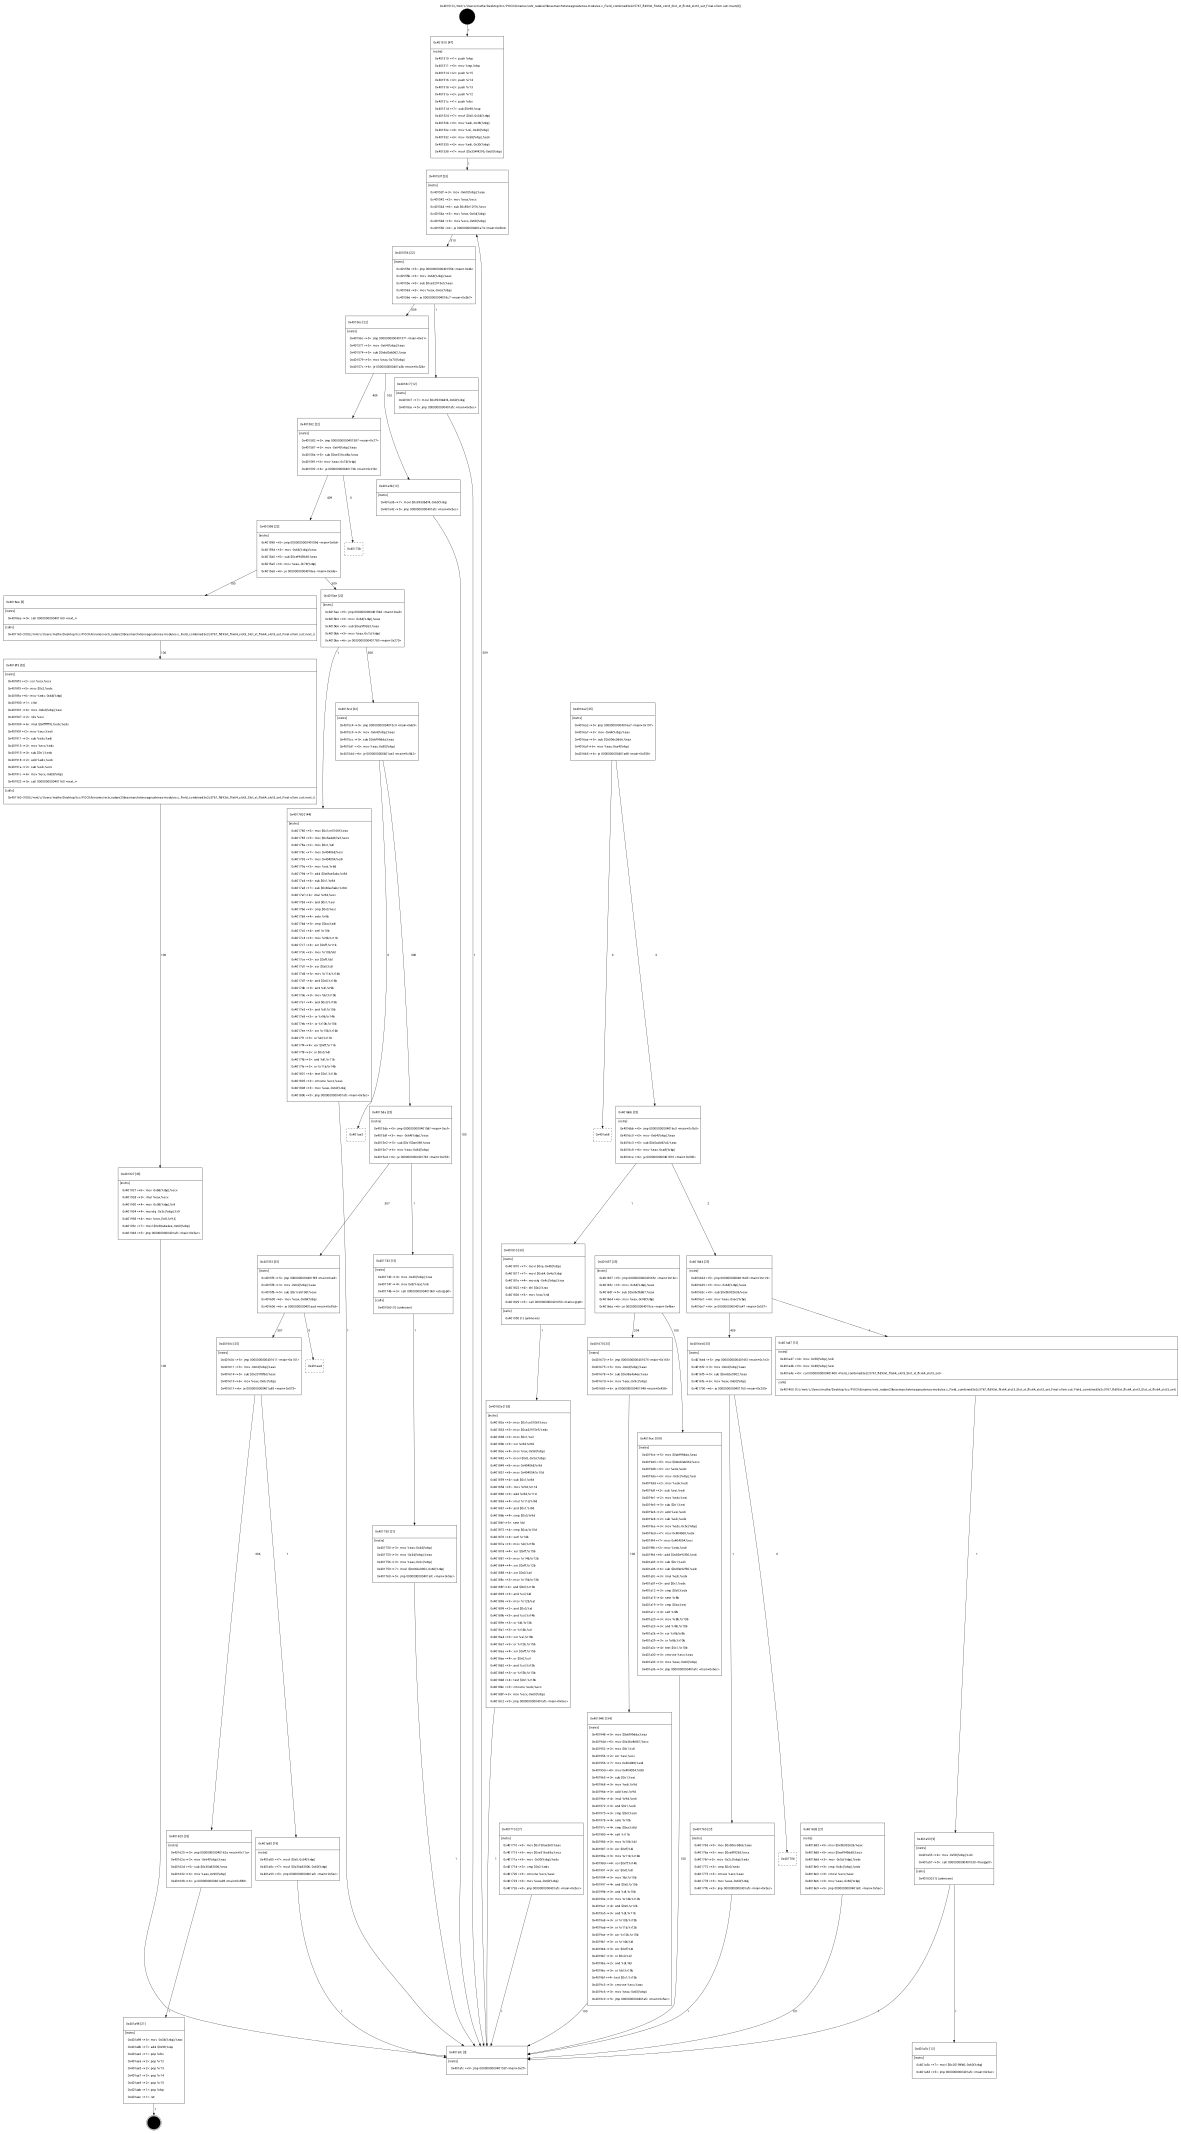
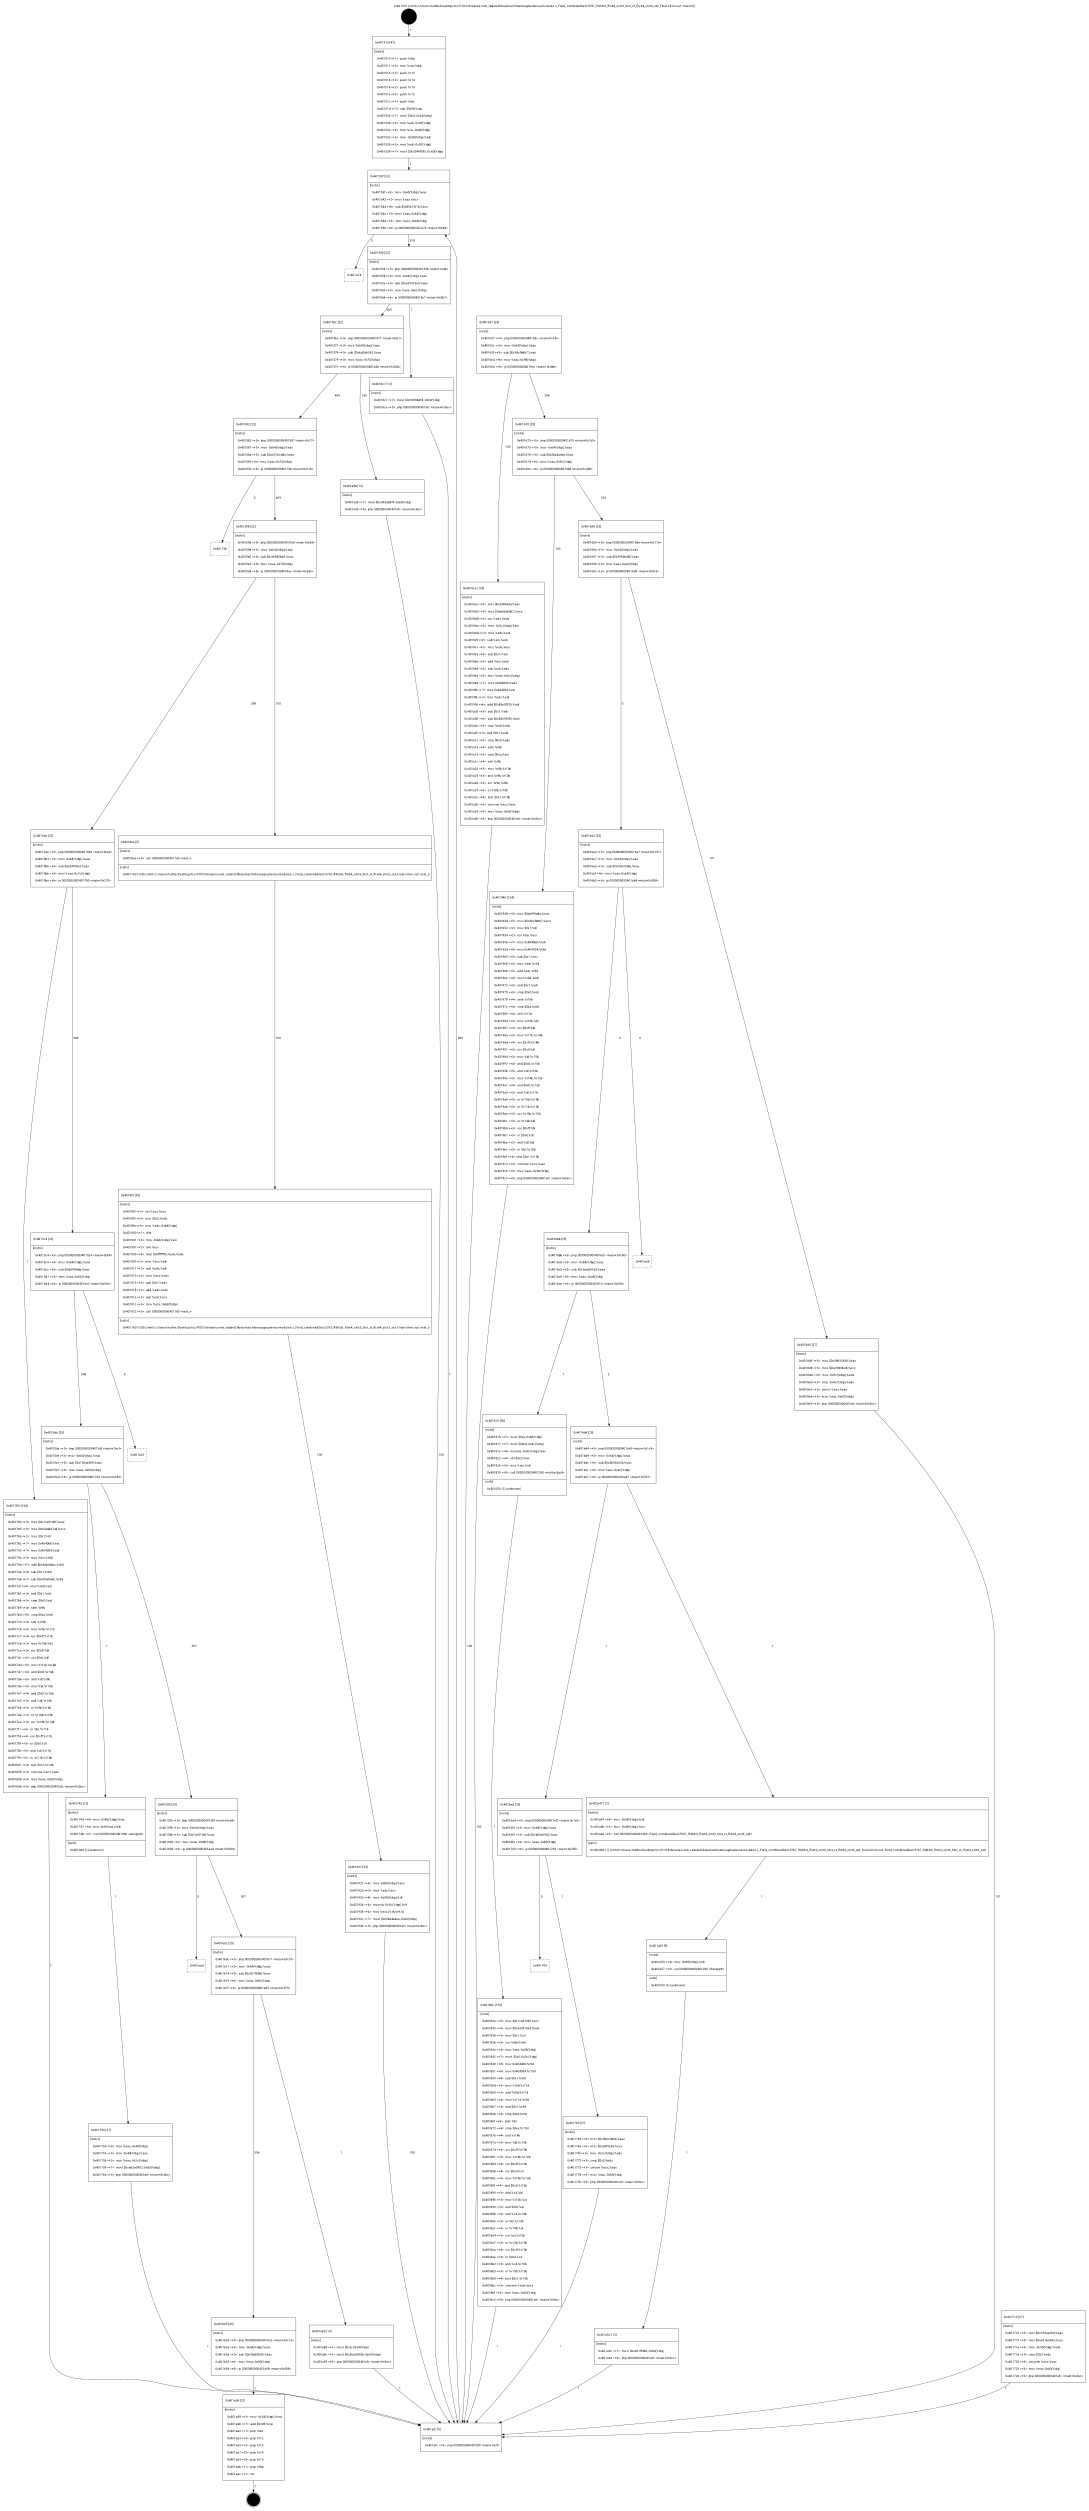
none -> (354, 275)
none -> (621, 549)
(732, 1331) -> (606, 1646)
(780, 2039) -> (558, 2397)
